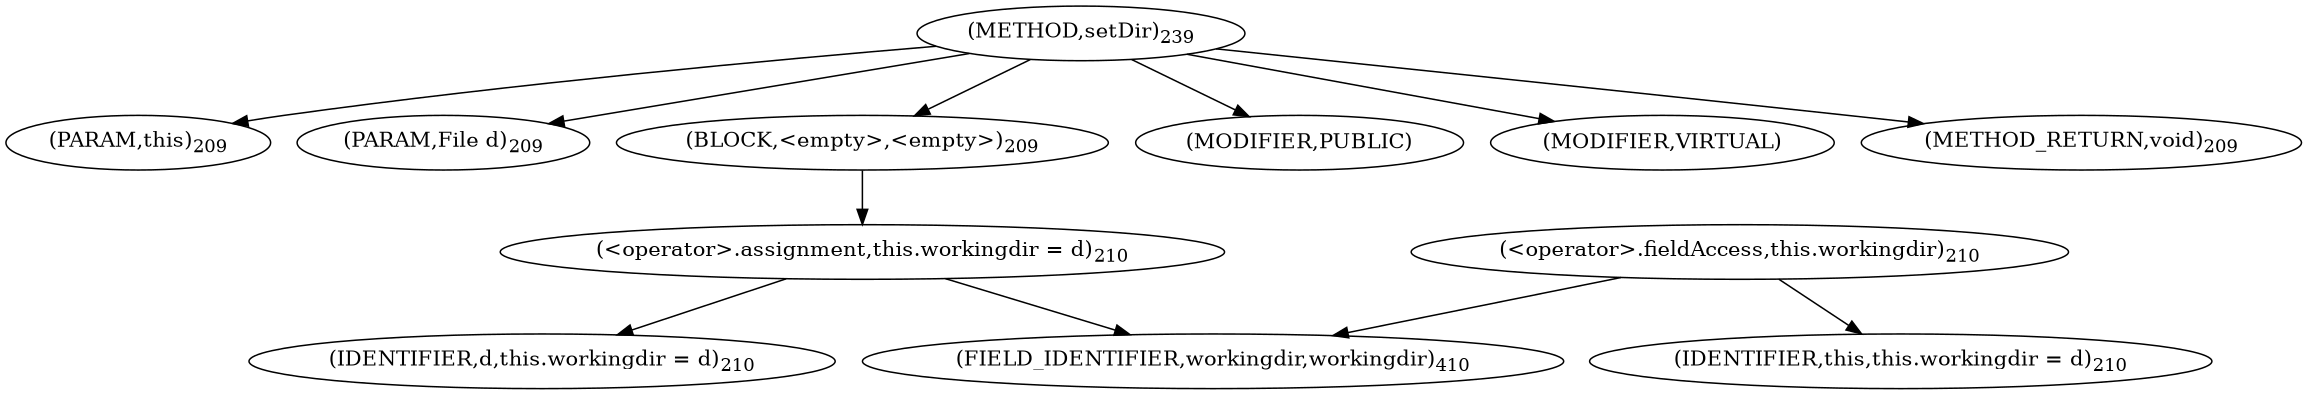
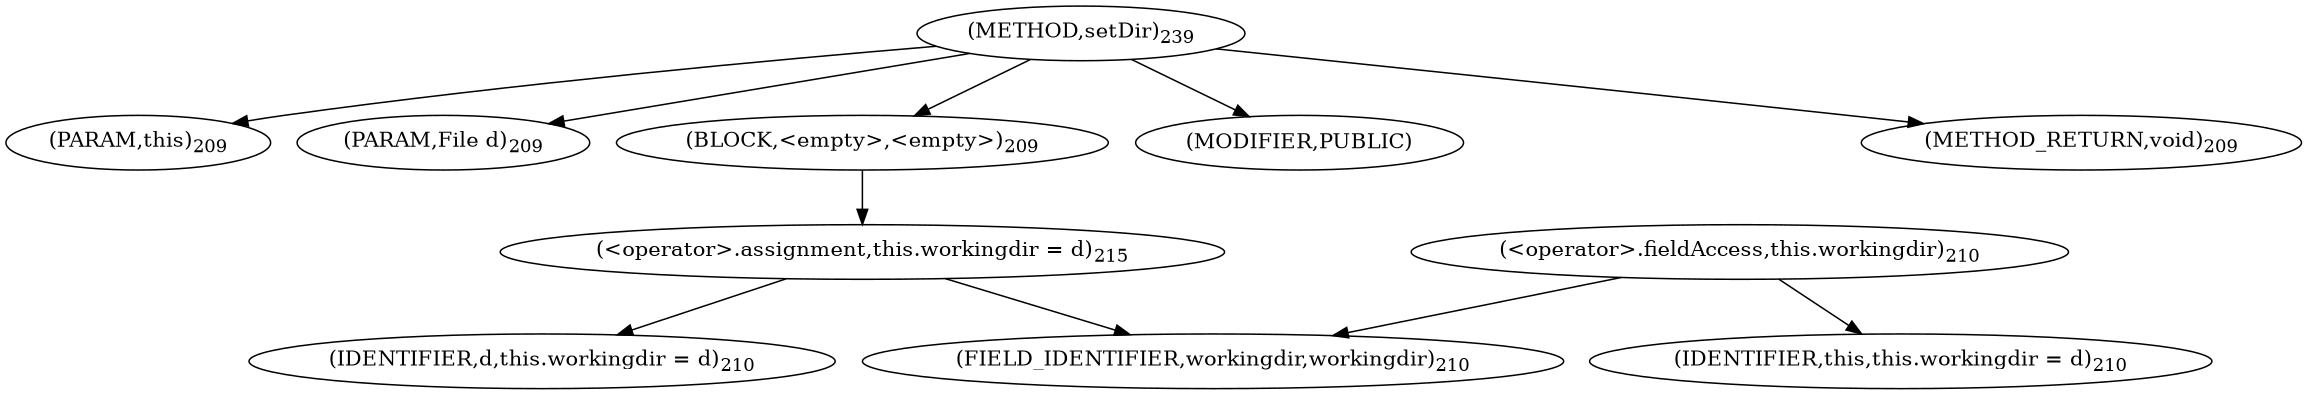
(1662, 143) -> none
(1111, 250) -> (1111, 250)
(1453, 359) -> (1453, 359)
